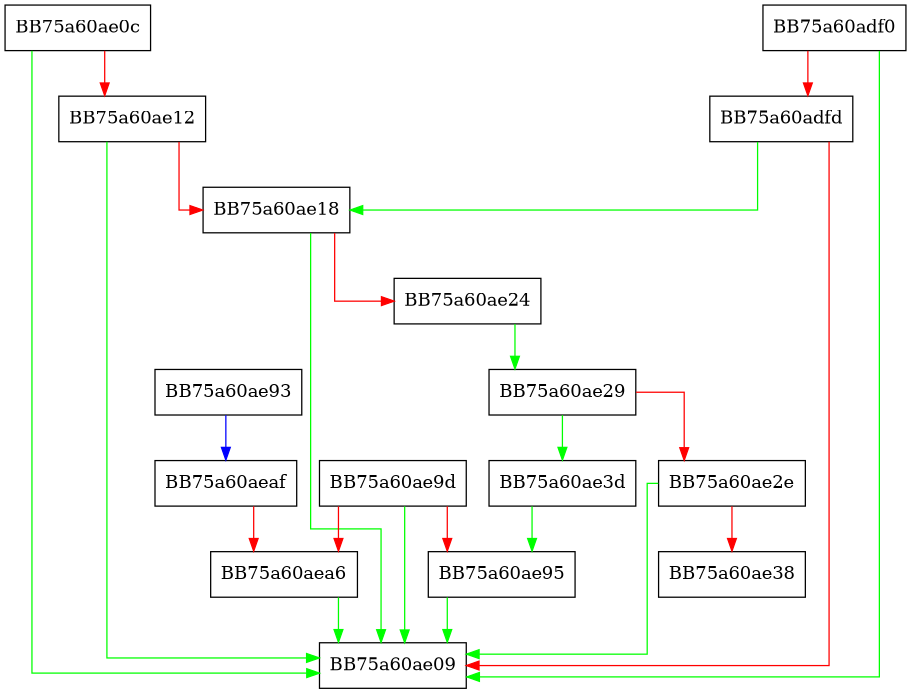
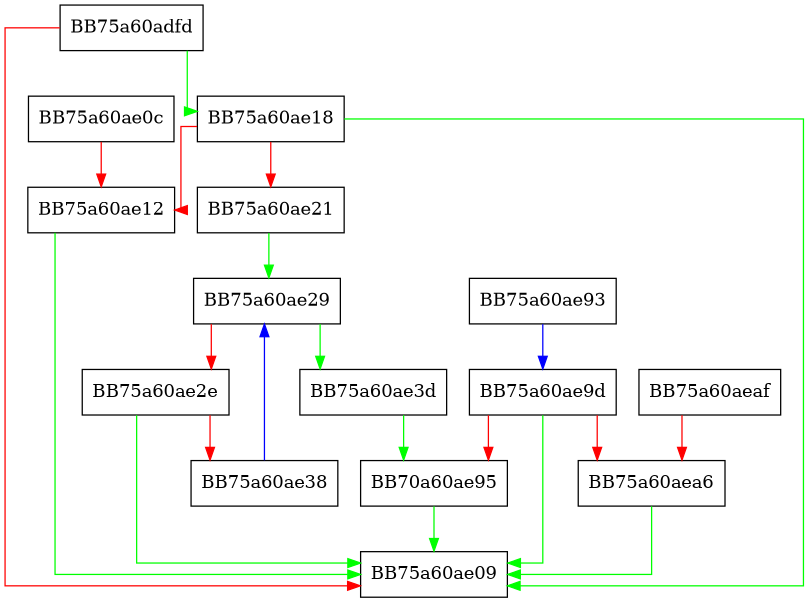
(834, 28) -> none
(179, 181) -> (181, 161)
(468, 301) -> (271, 210)
none -> (264, 398)
(226, 431) -> (543, 340)
(32, 499) -> none
(502, 574) -> (434, 483)
